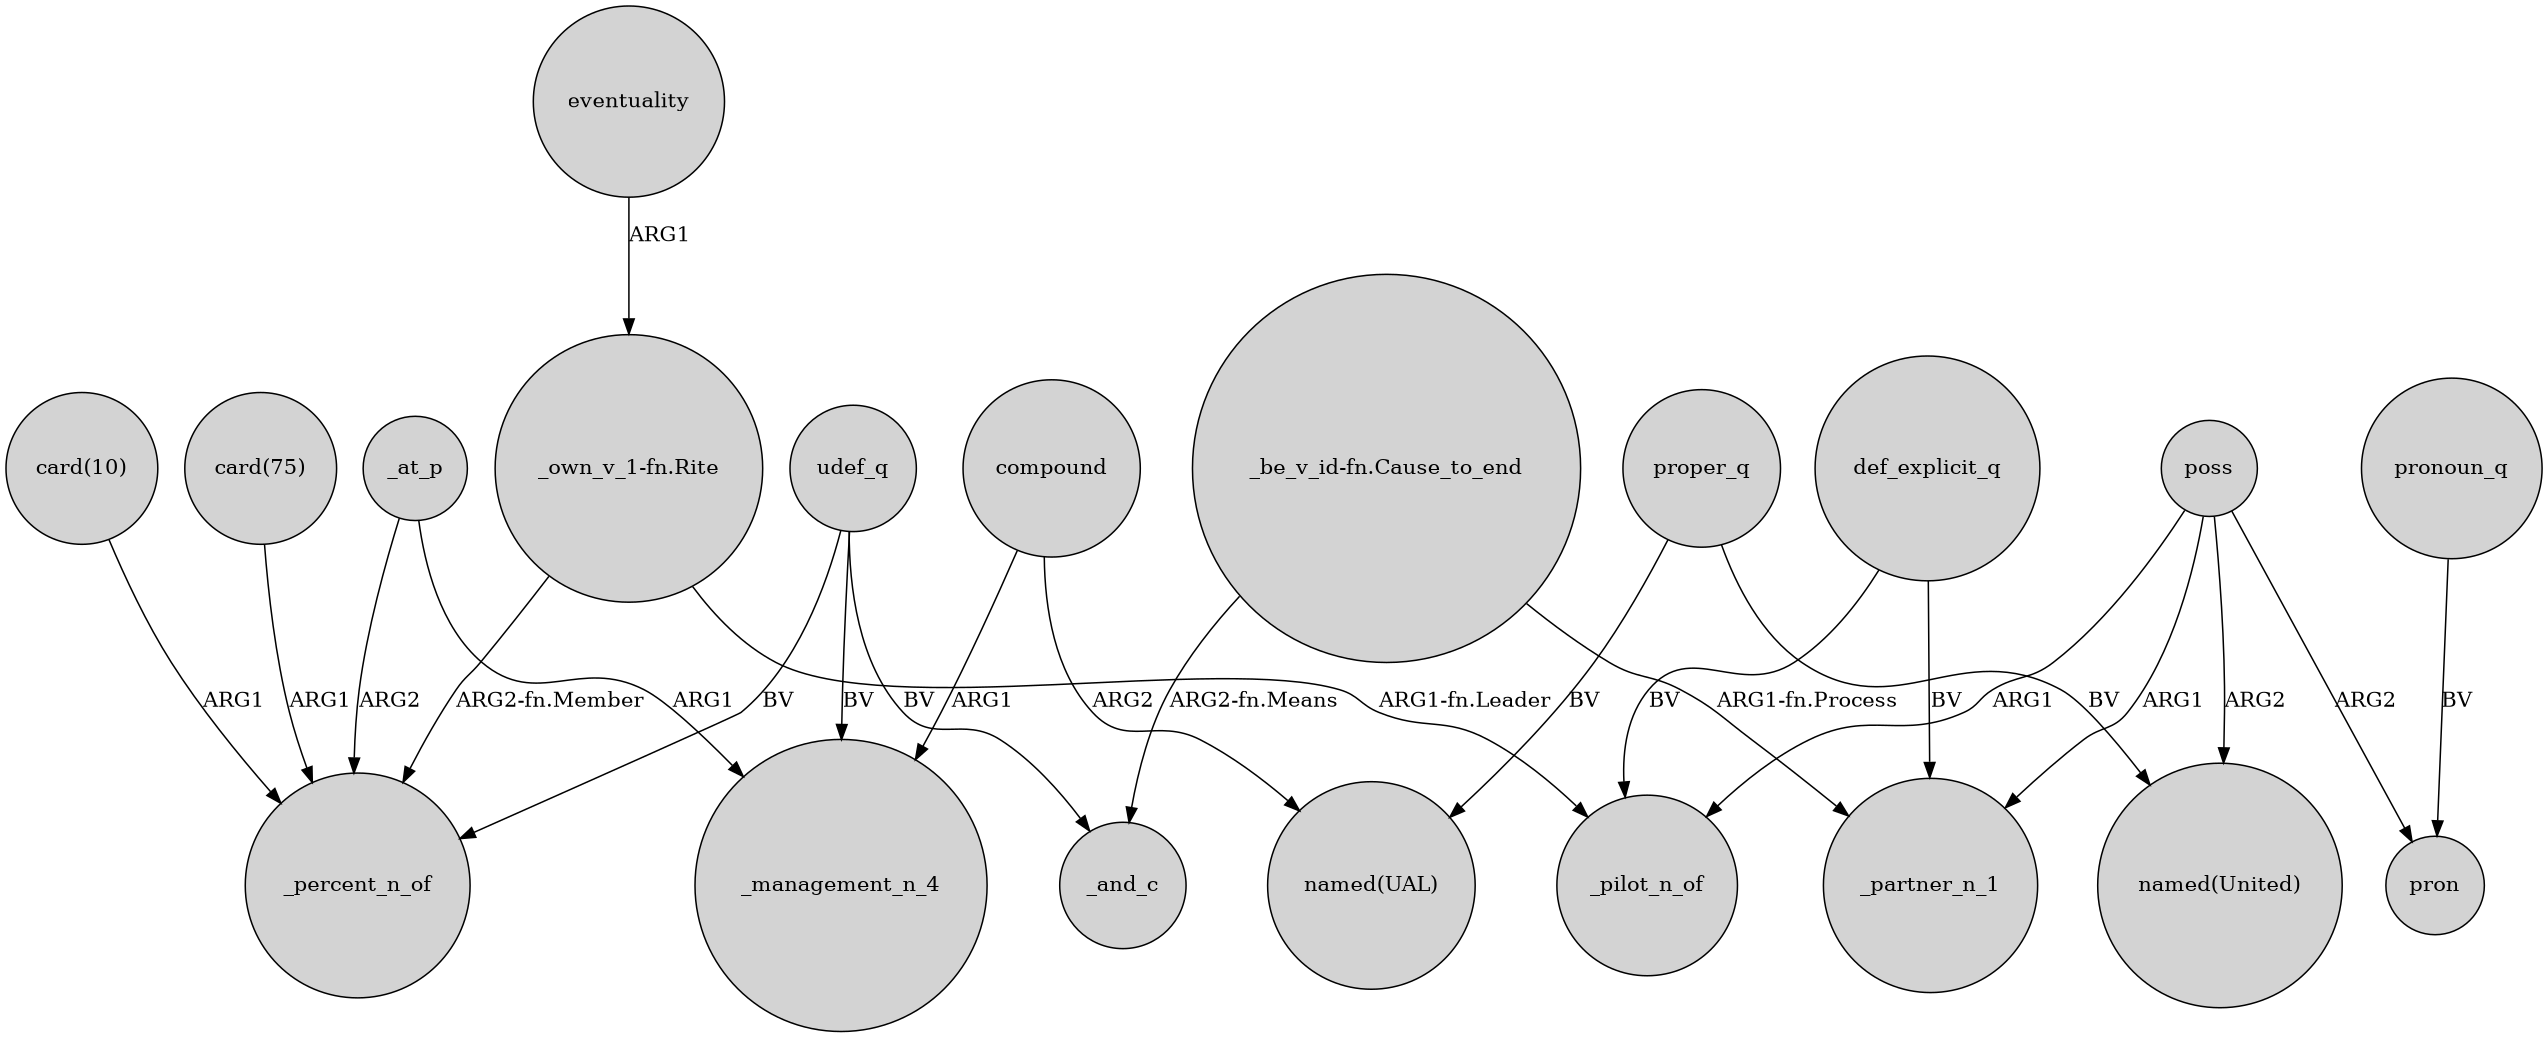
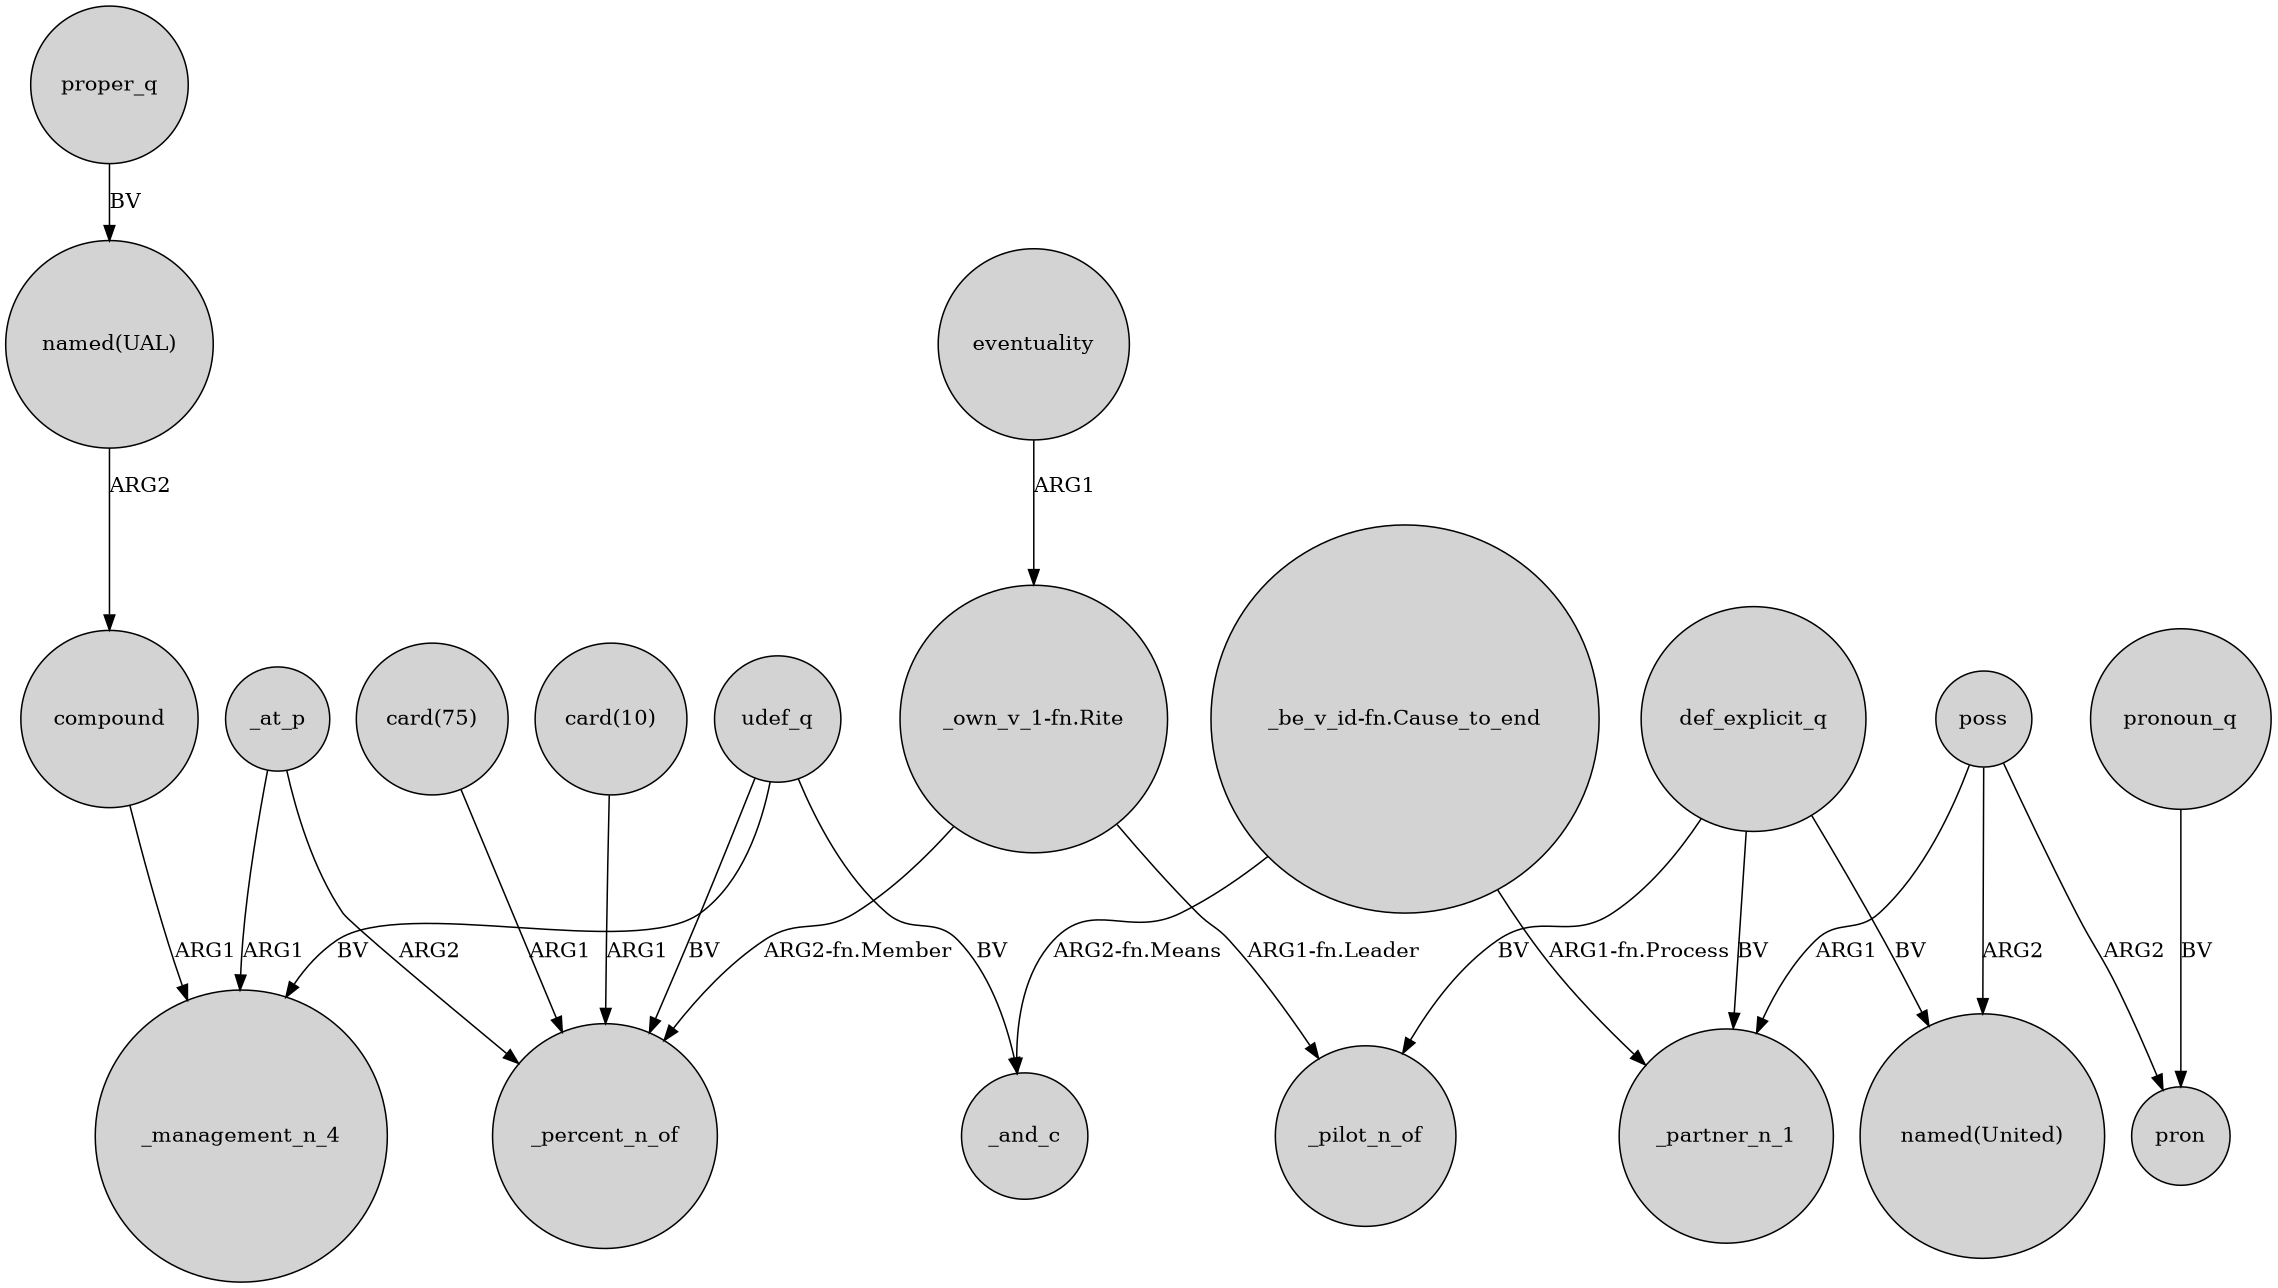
(1916, 682) -> (1866, 908)
(1977, 703) -> none
(1115, 728) -> (109, 531)
